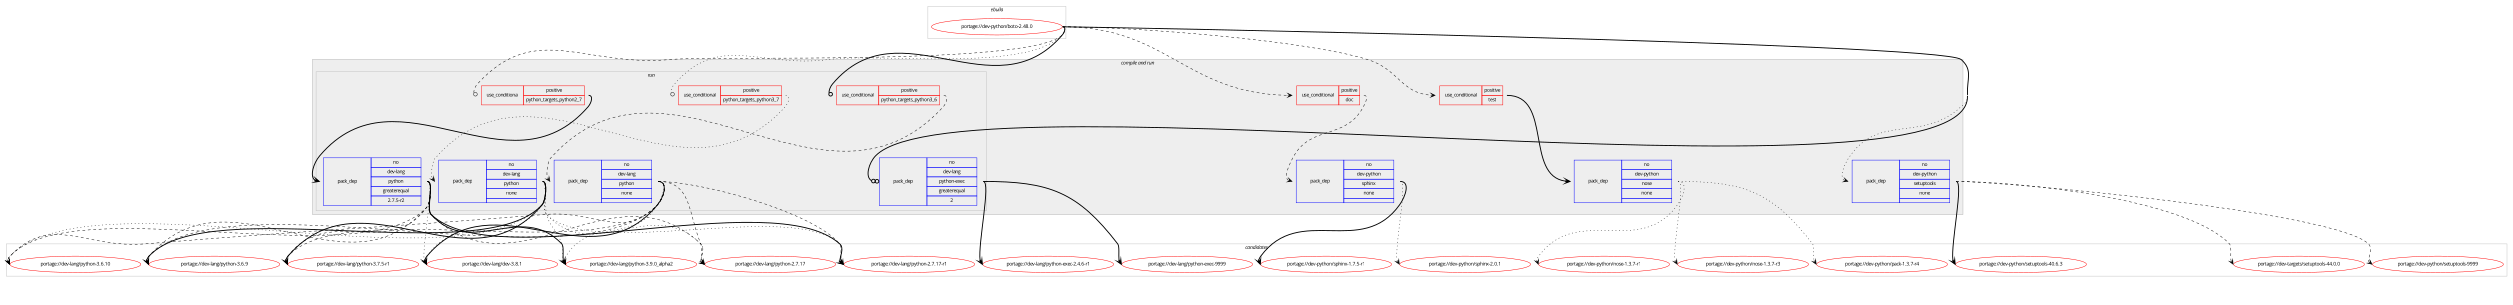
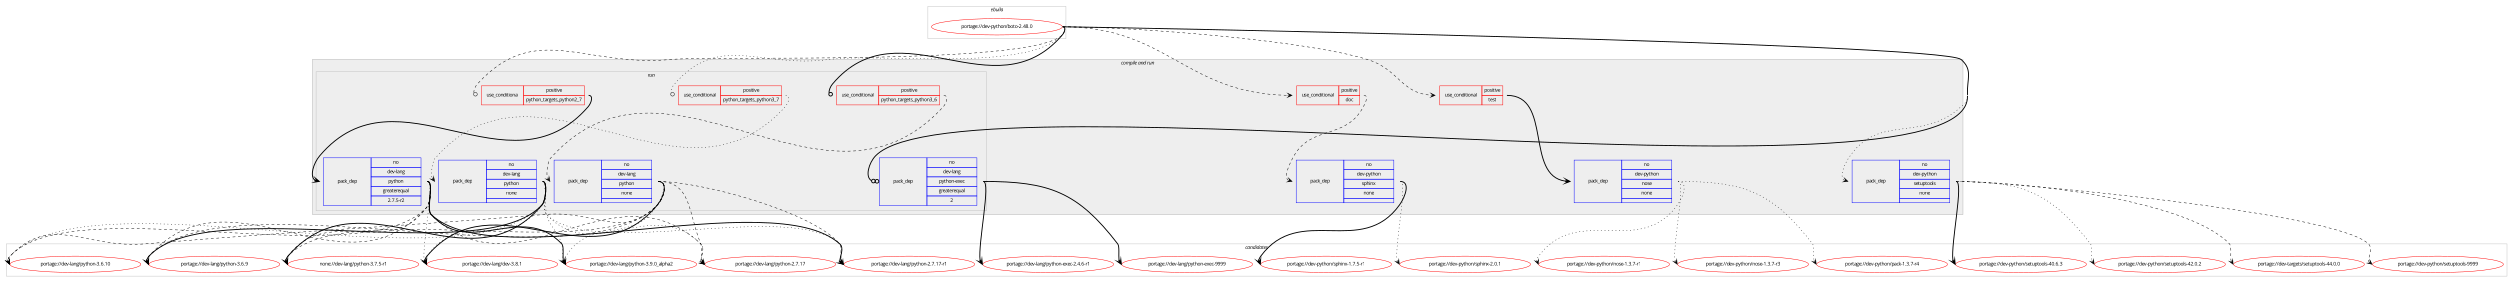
(353, 264) -> (353, 264)
none -> (2160, 264)
